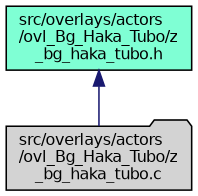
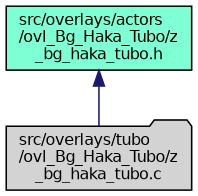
(99, 158) -> (99, 158)
